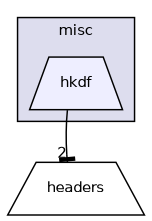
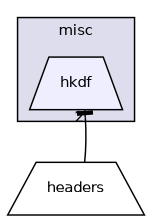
(66, 132) -> (86, 140)
